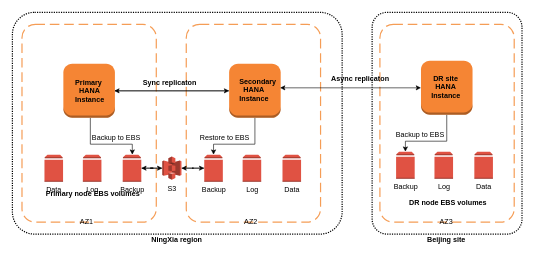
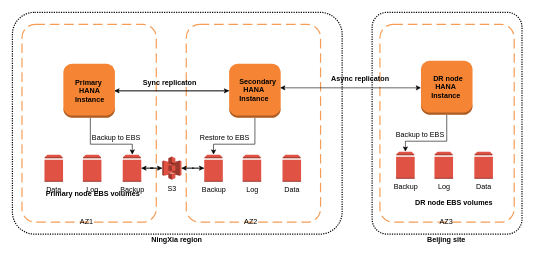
(448, 88) -> (448, 88)
(450, 203) -> (456, 203)
